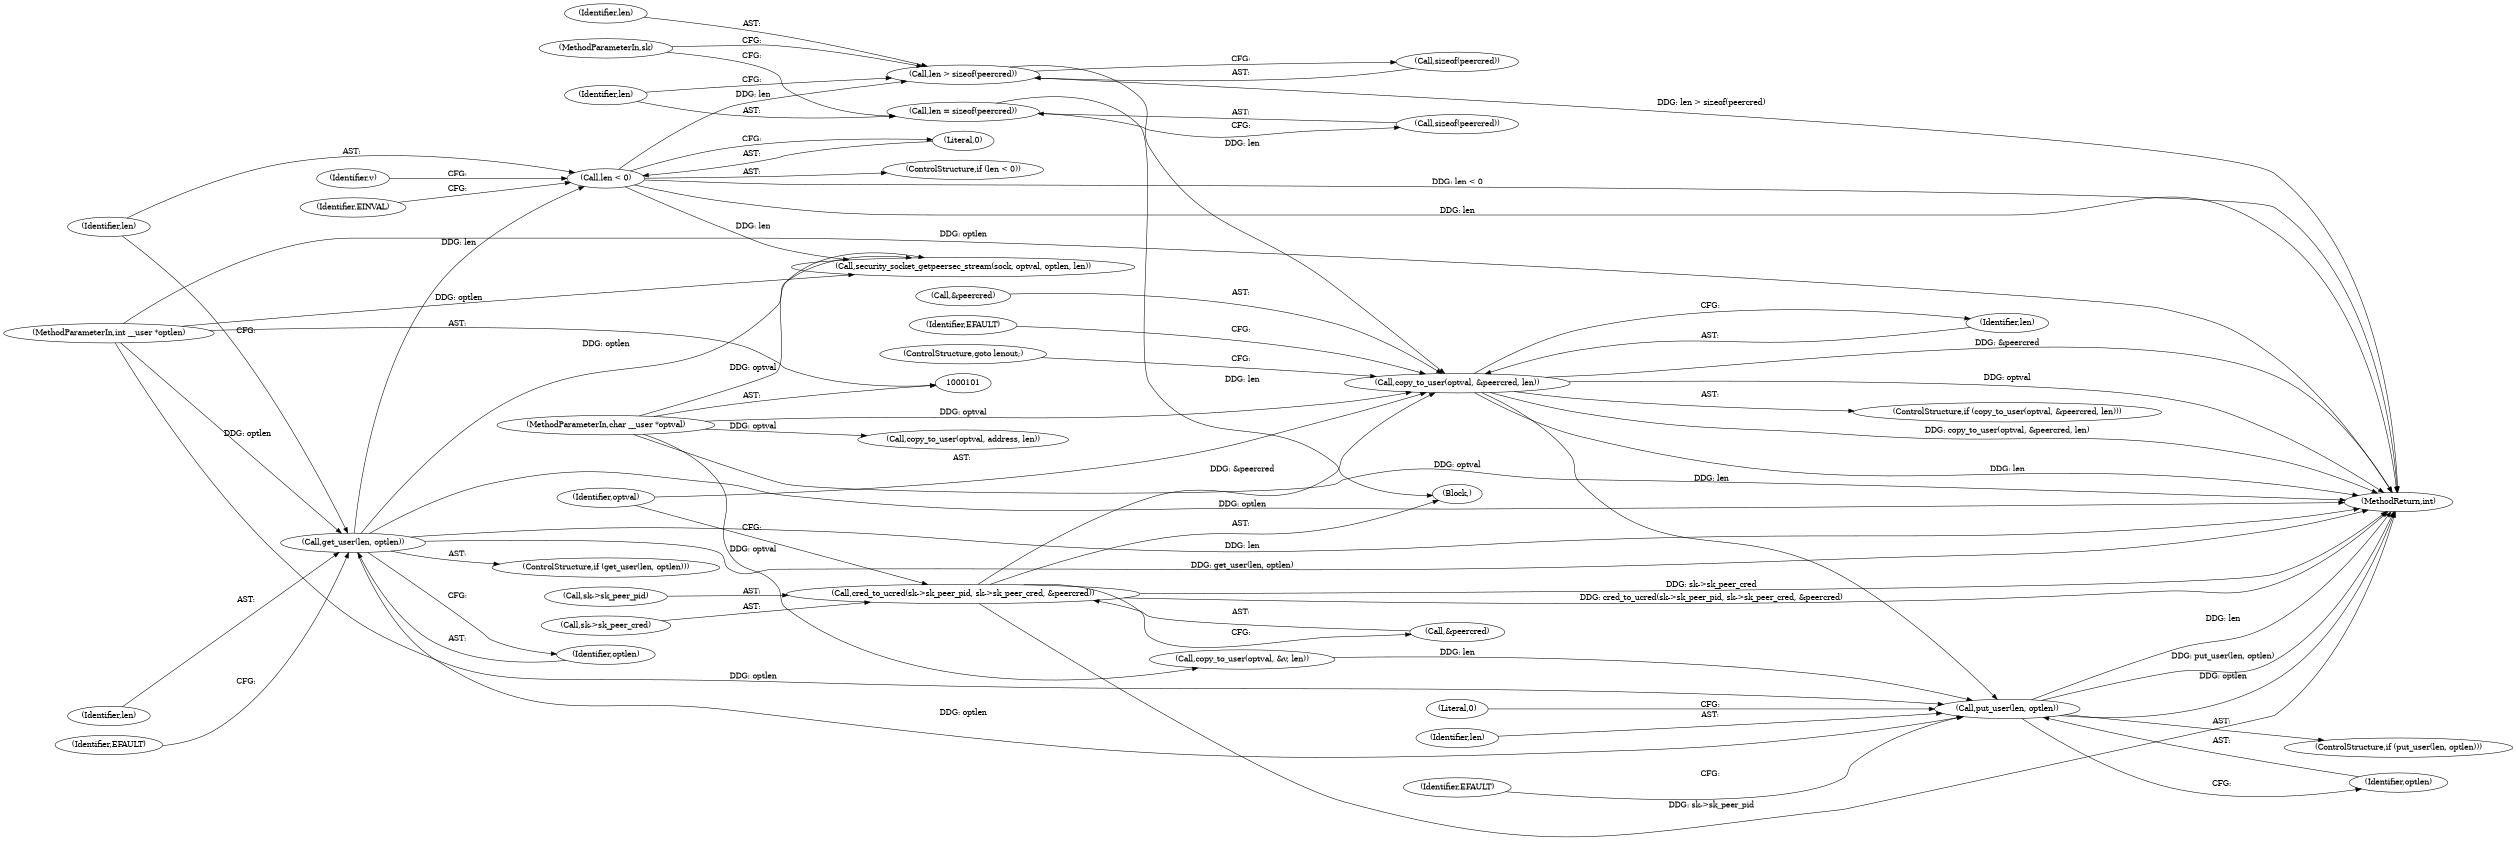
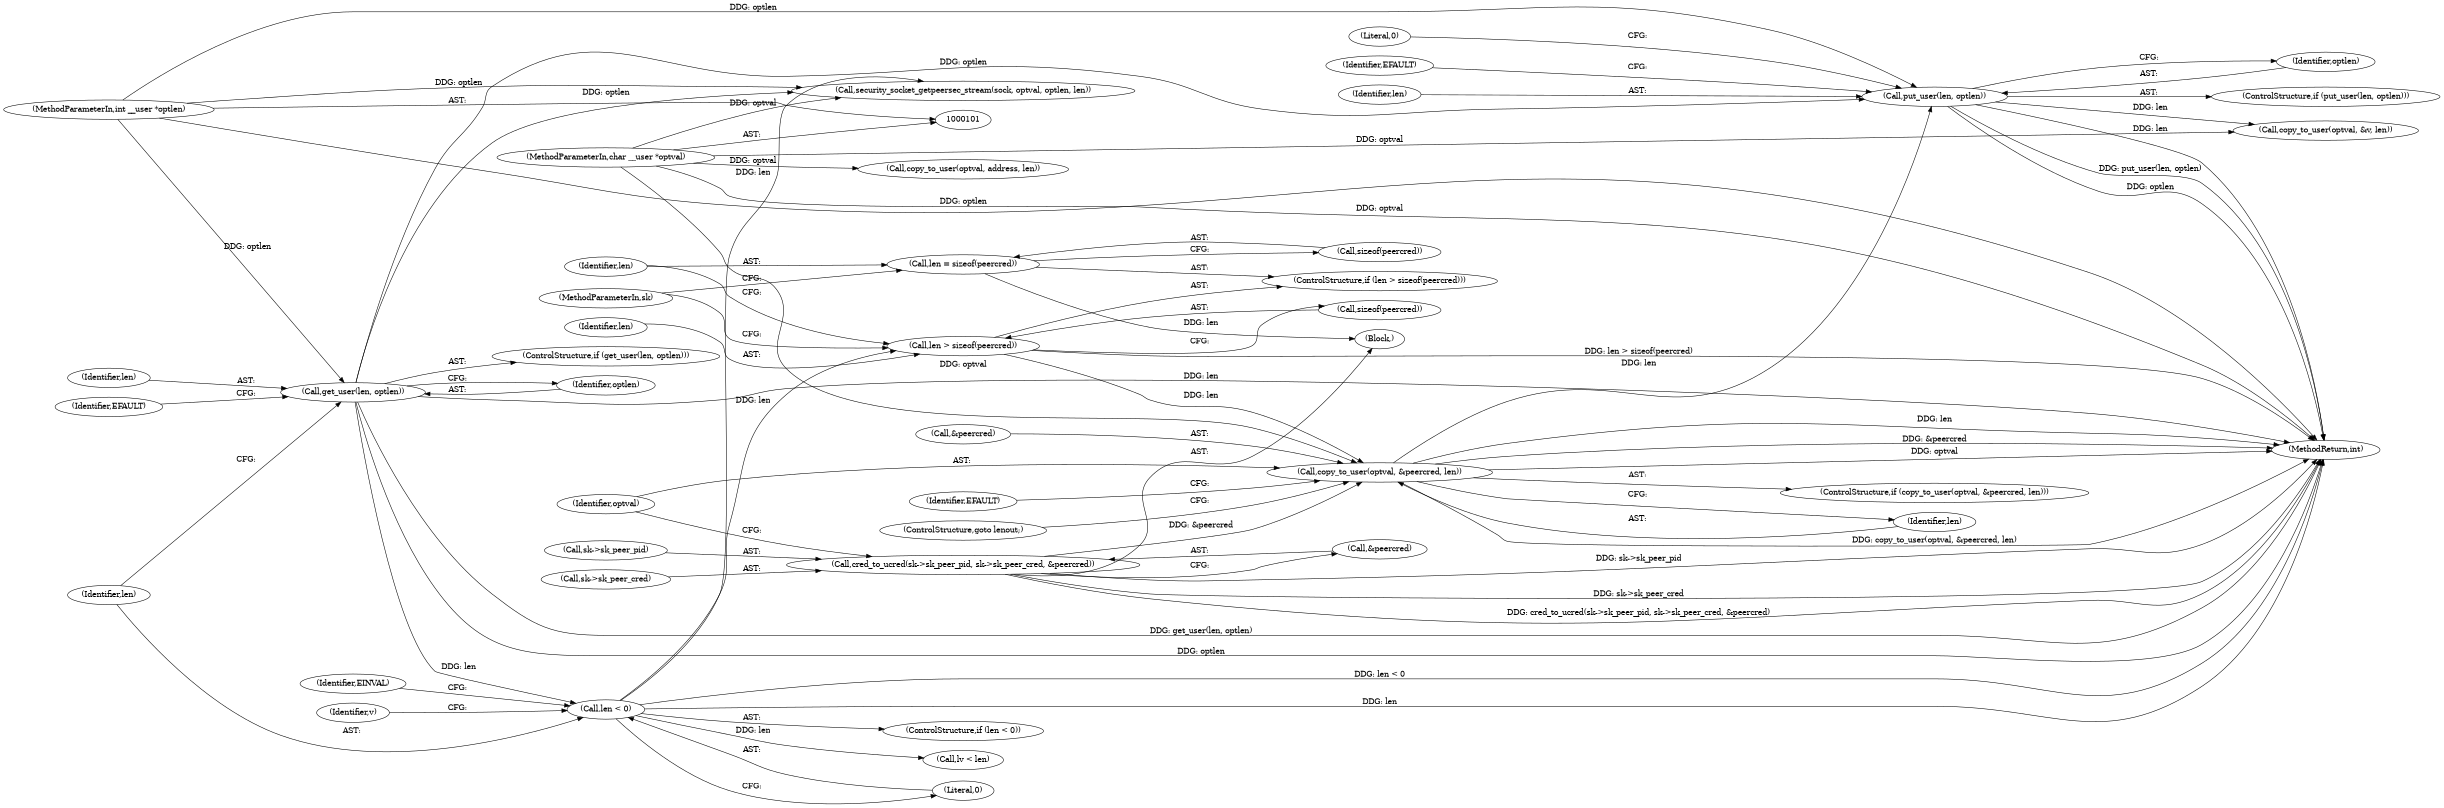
none -> (1380, 281)
(1651, 662) -> (2122, 113)
none -> (963, 760)
